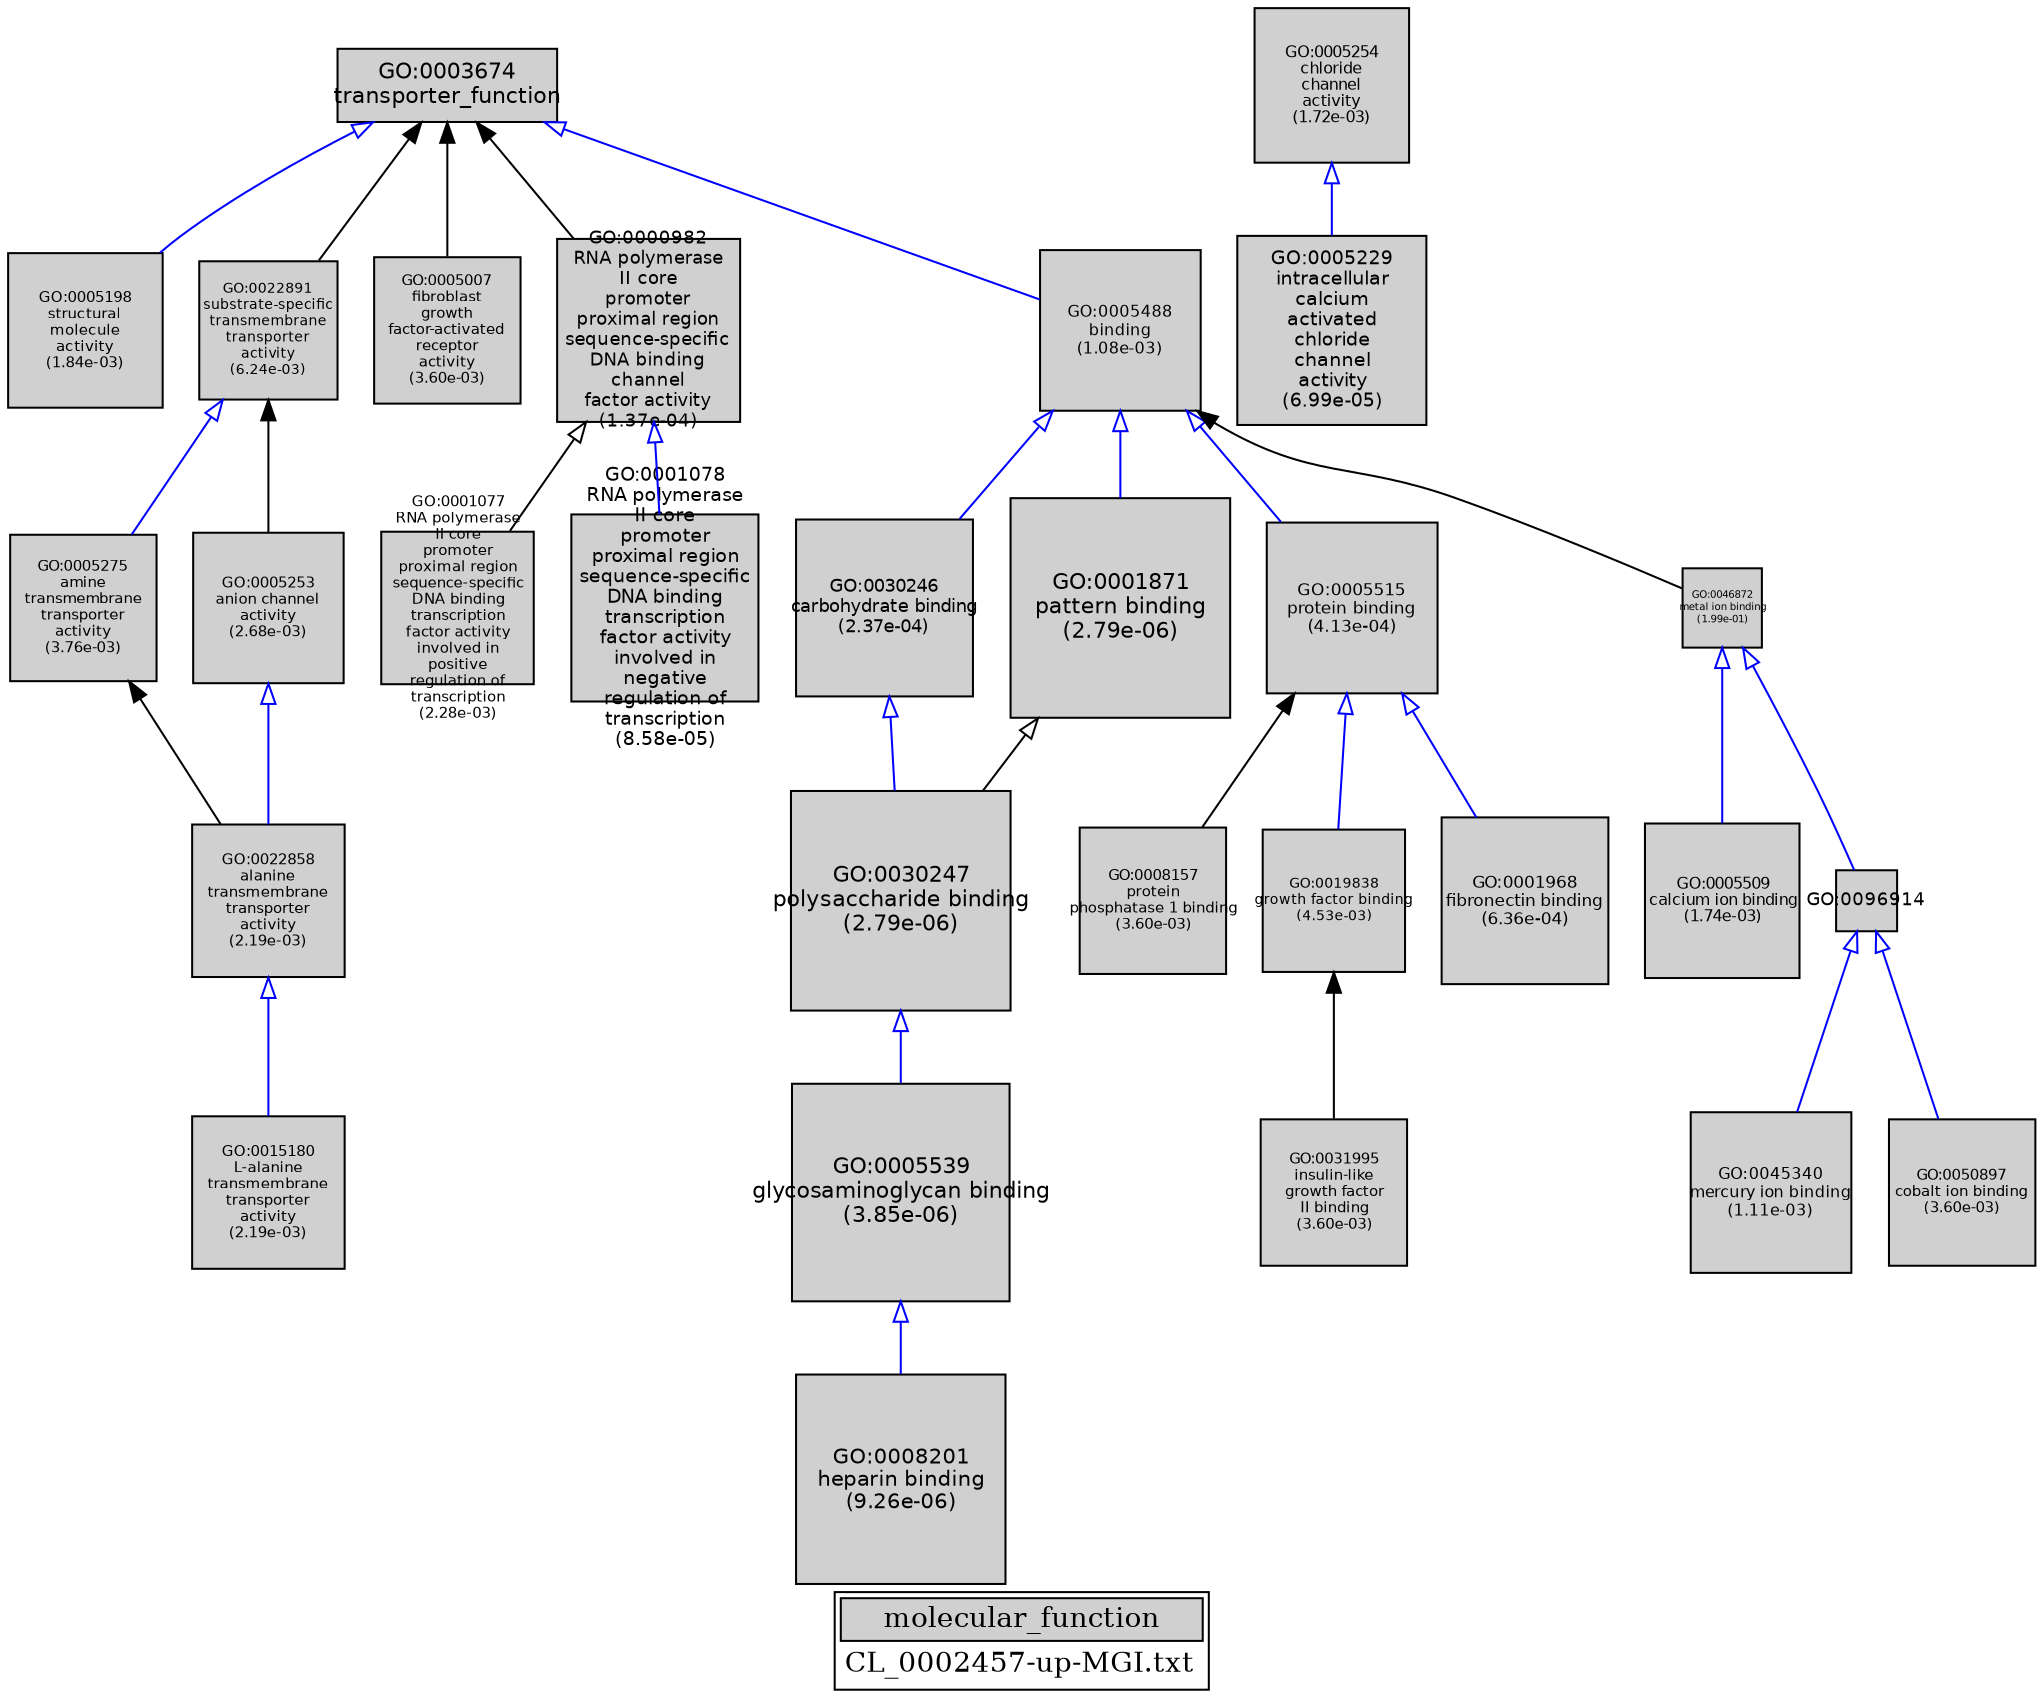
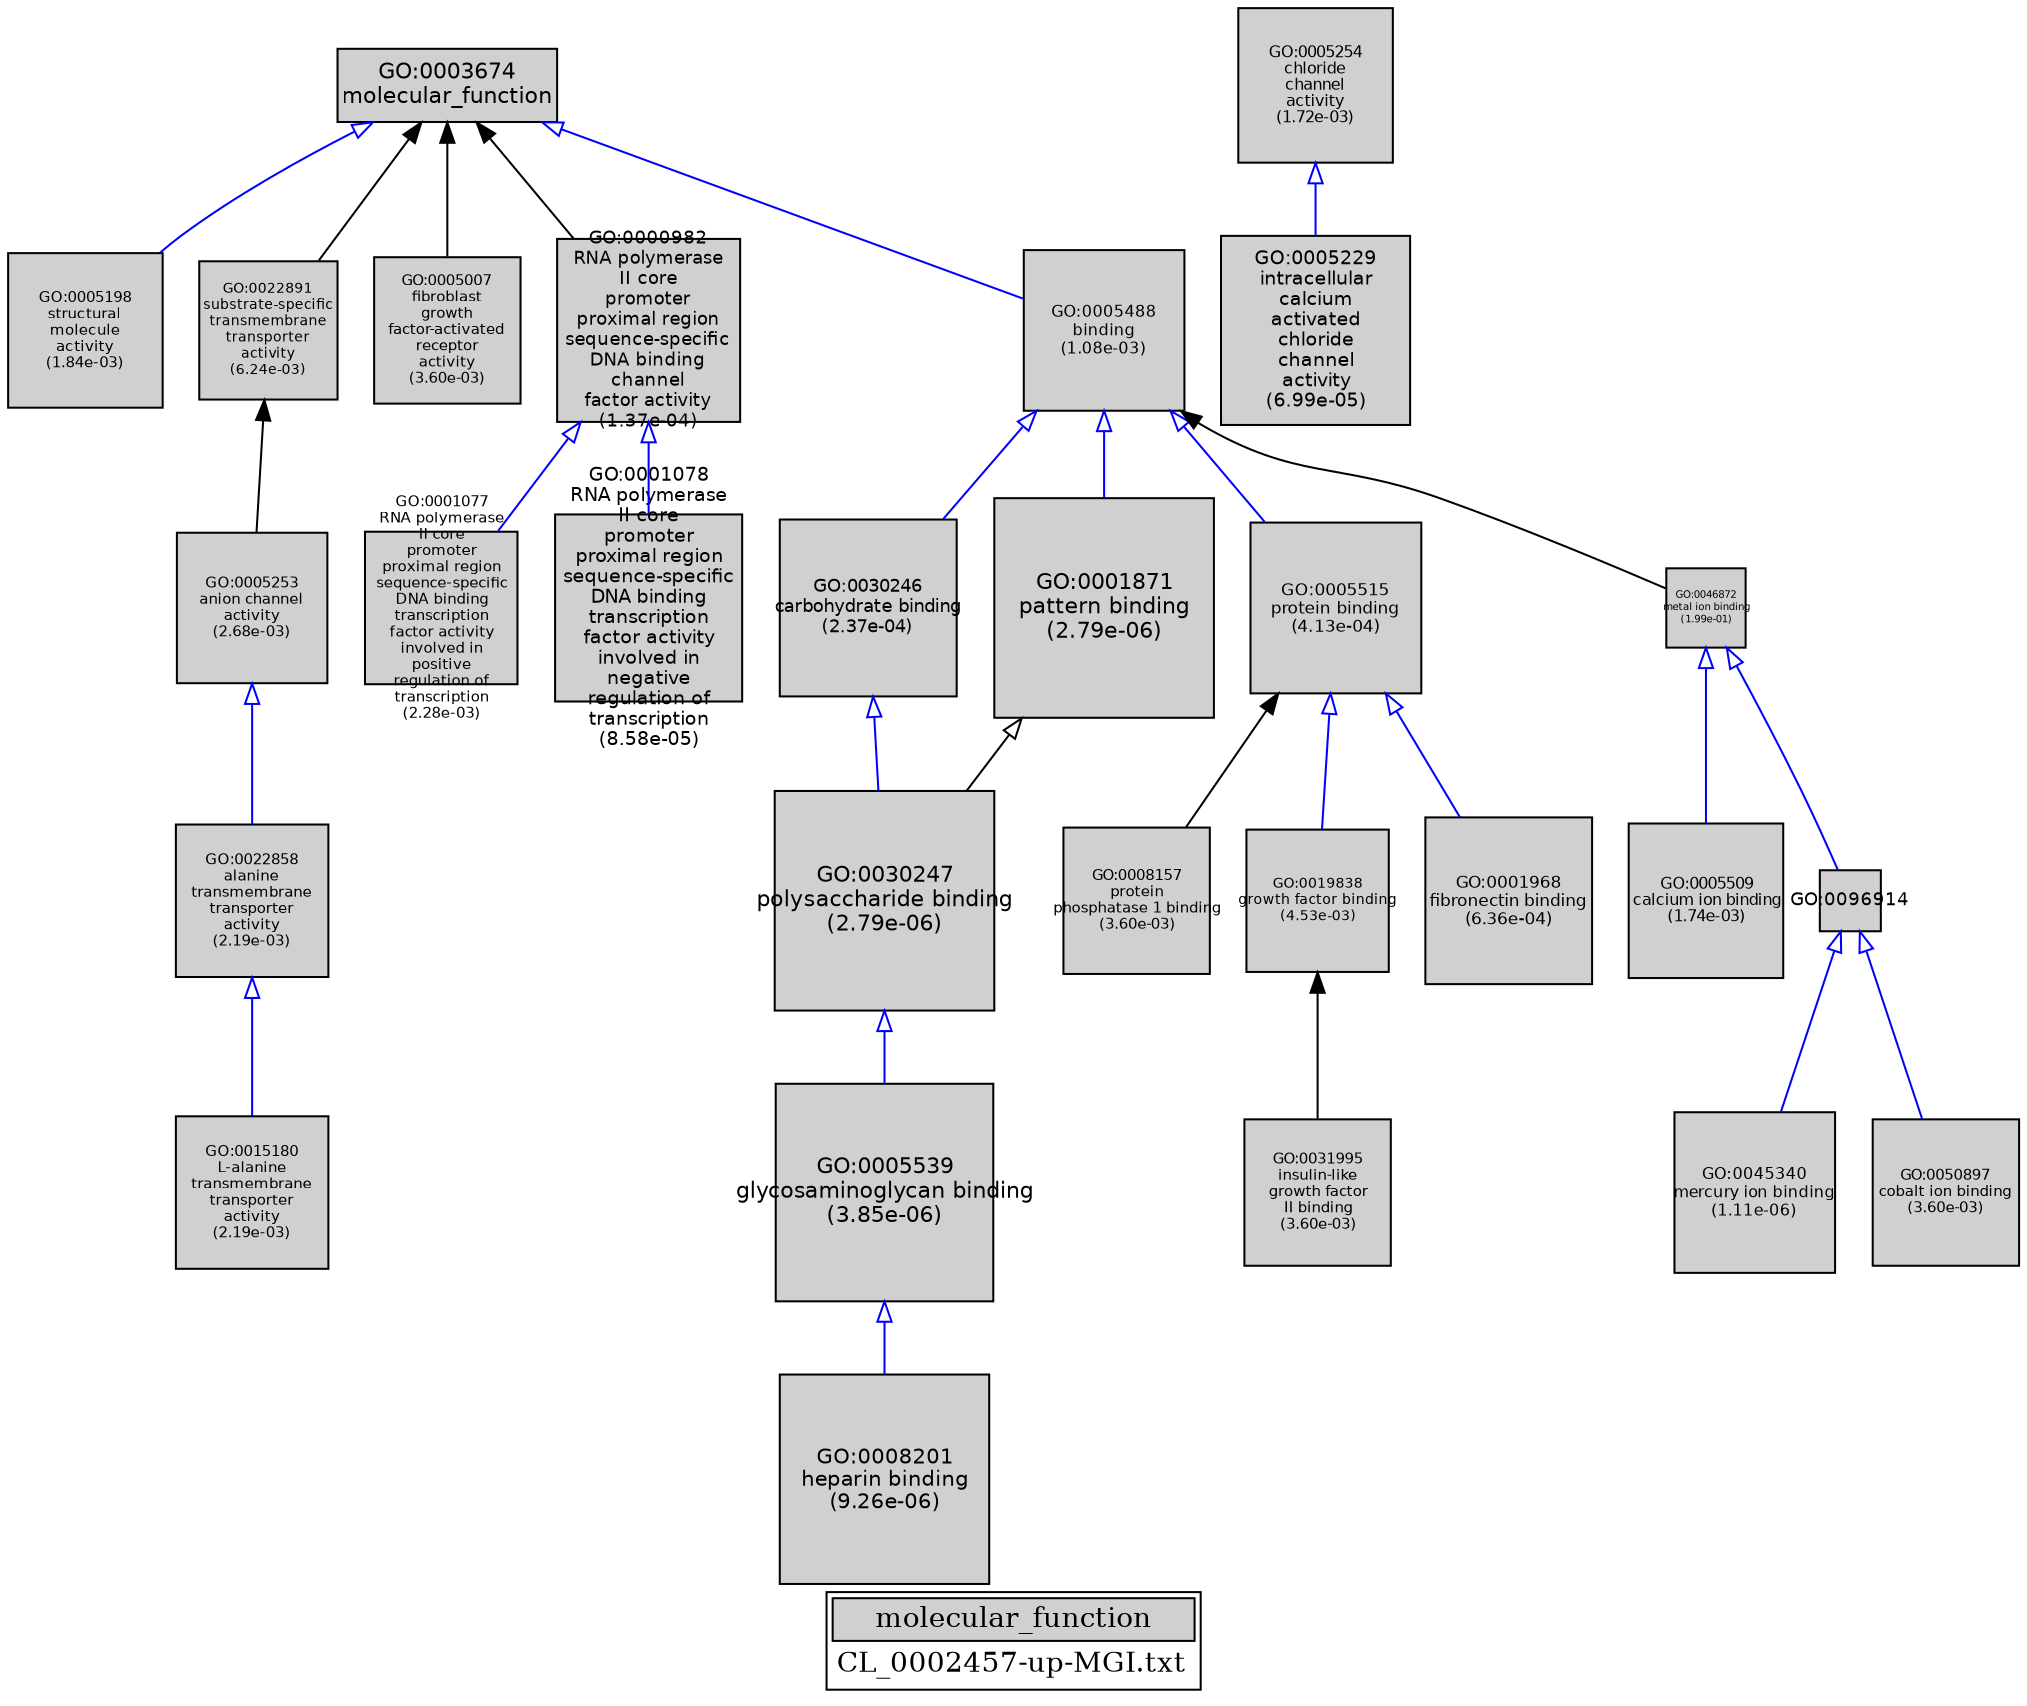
(447, 96) -> (447, 96)
(542, 485) -> (533, 485)
(83, 608) -> none
(1771, 1211) -> (1755, 1211)
